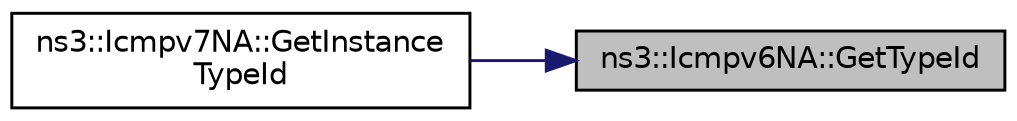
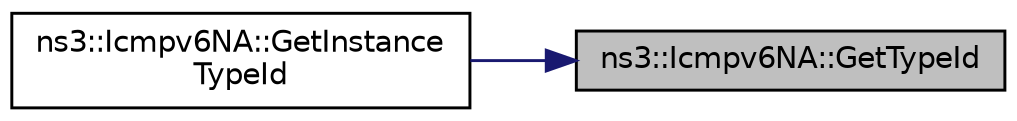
(241, 61) -> (241, 61)
